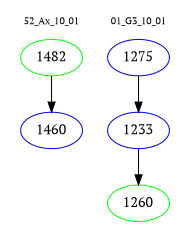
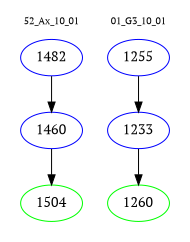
(52, 58) -> (52, 58)
(139, 58) -> (139, 58)
none -> (52, 203)
